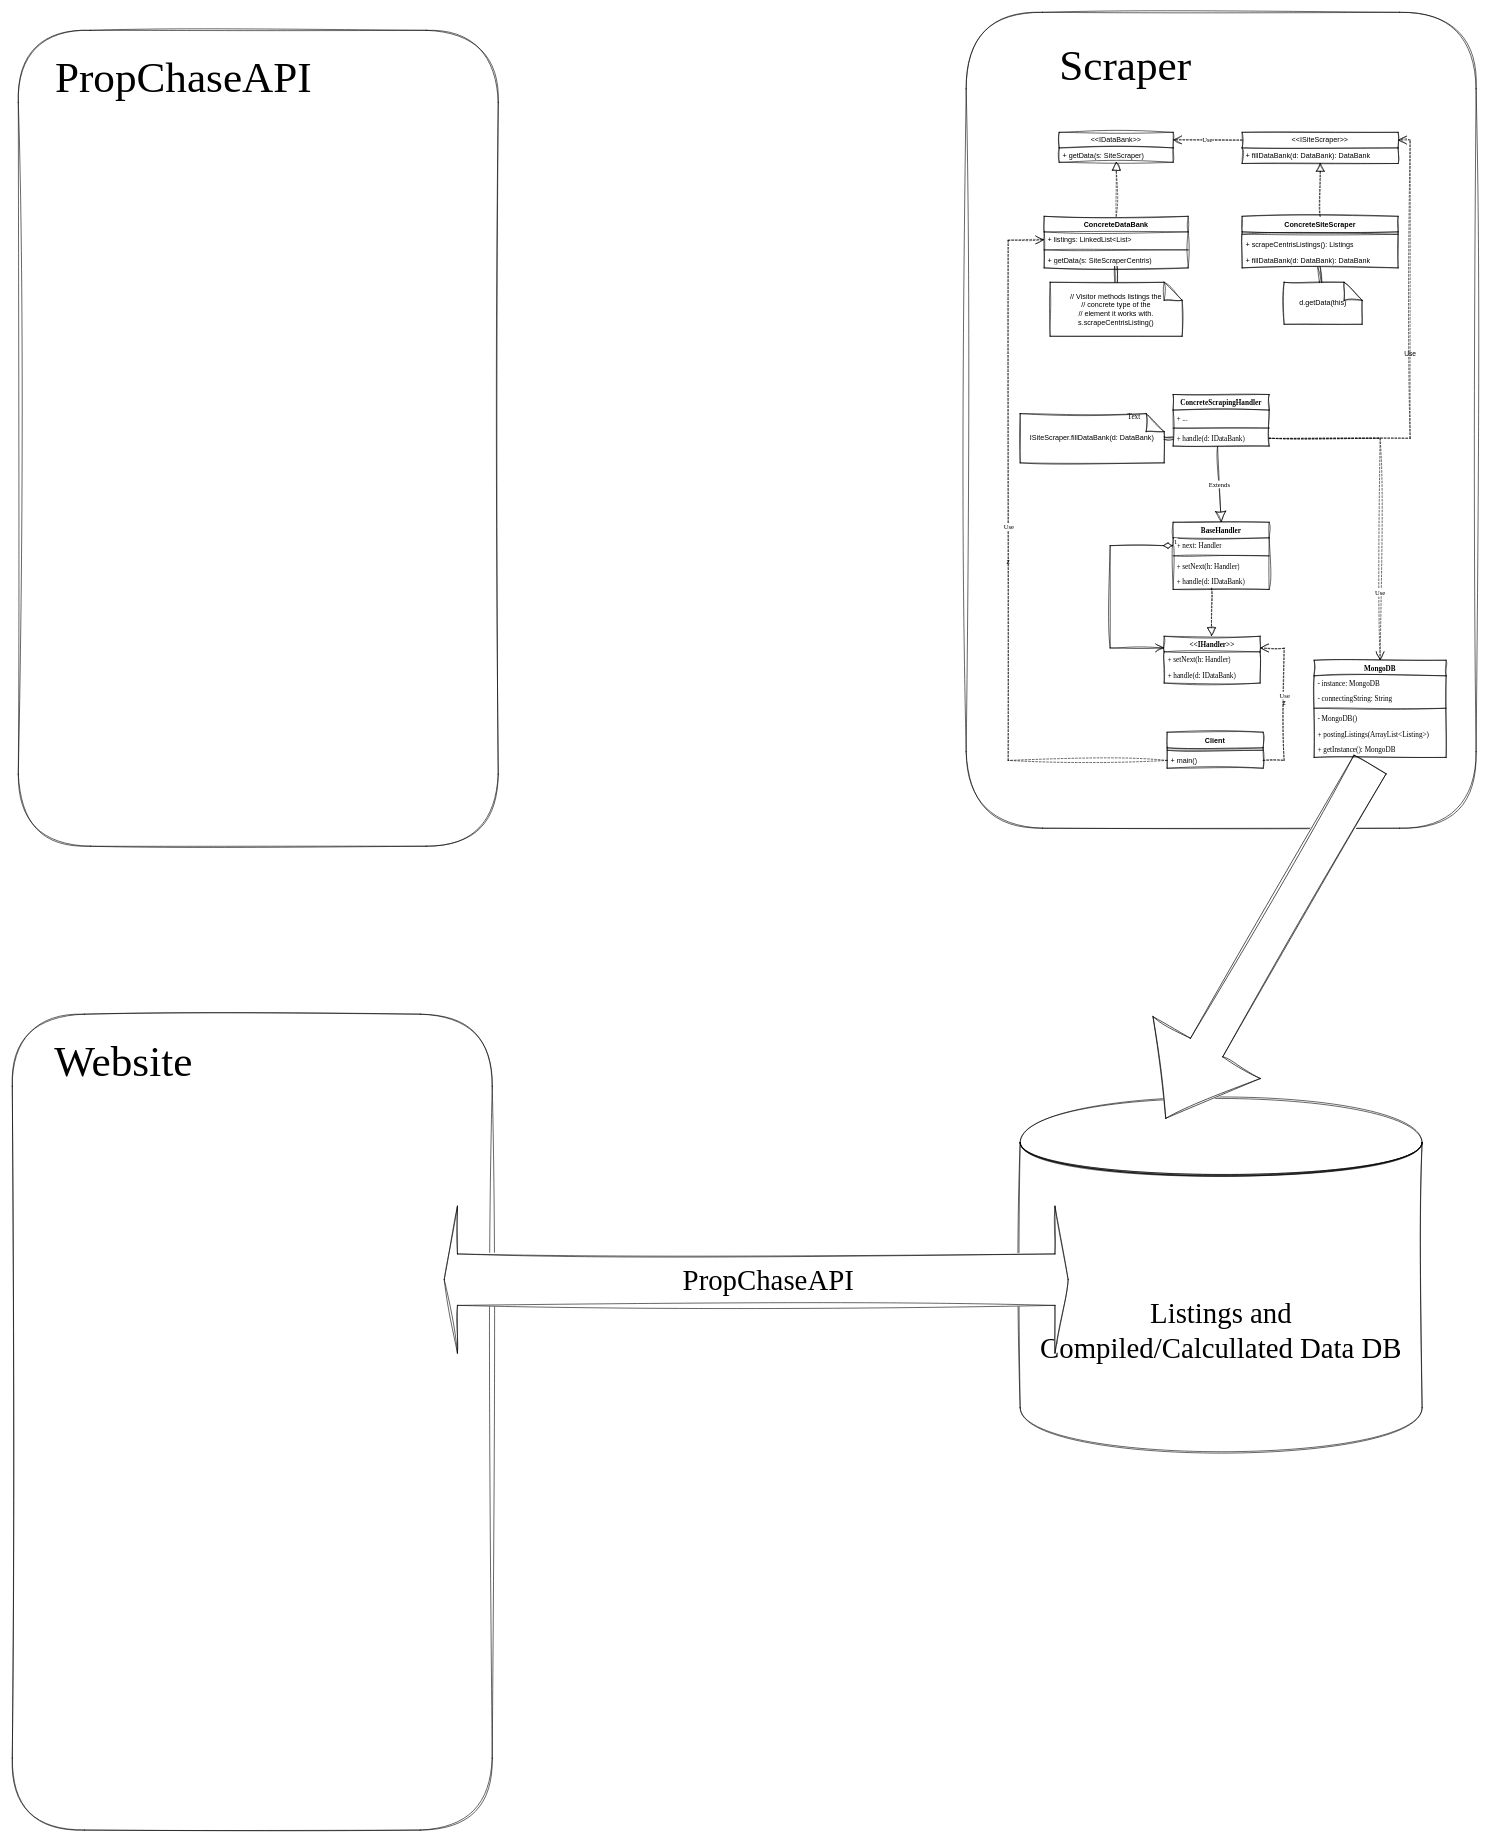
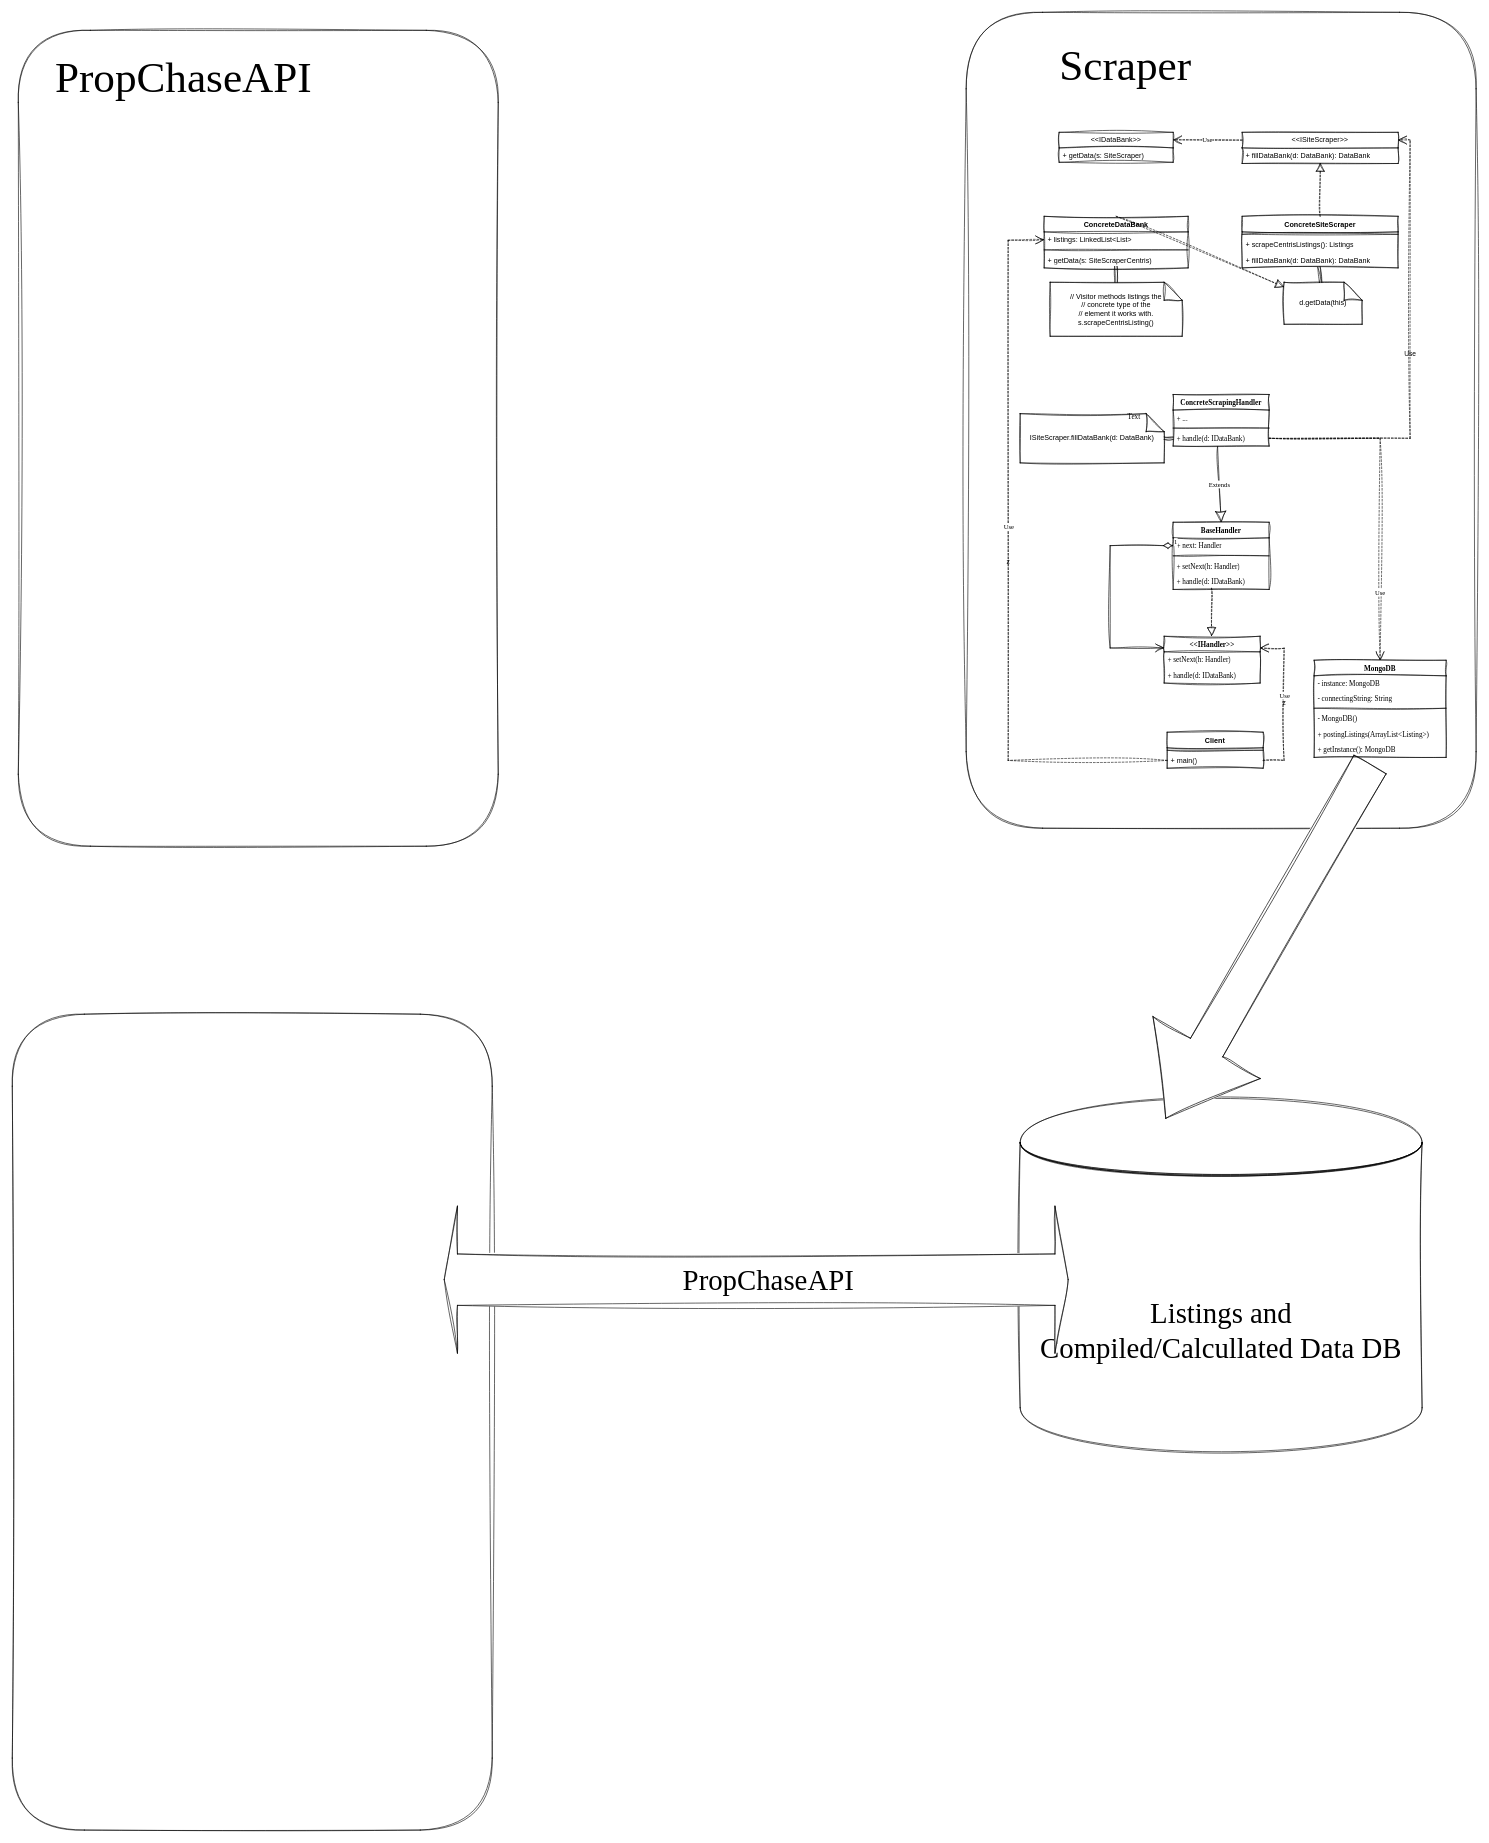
(1116, 192) -> (1199, 251)
(123, 1062) -> none
